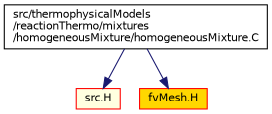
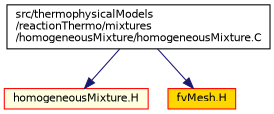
(98, 99) -> (76, 99)
